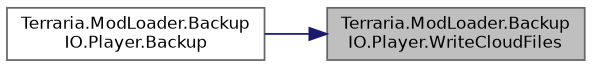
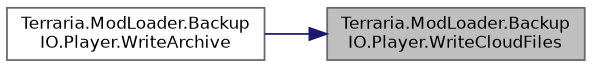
(136, 34) -> (136, 34)
